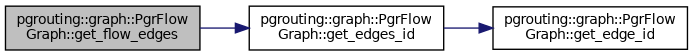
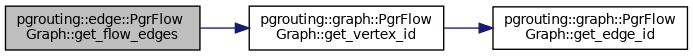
(103, 28) -> (103, 28)
(346, 28) -> (346, 28)
